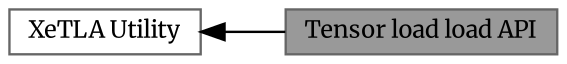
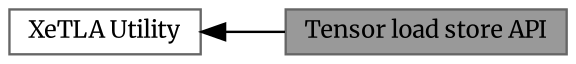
(421, 32) -> (426, 32)
